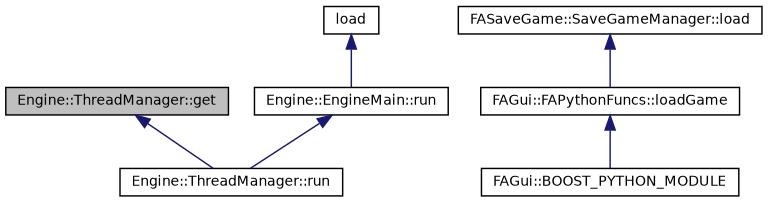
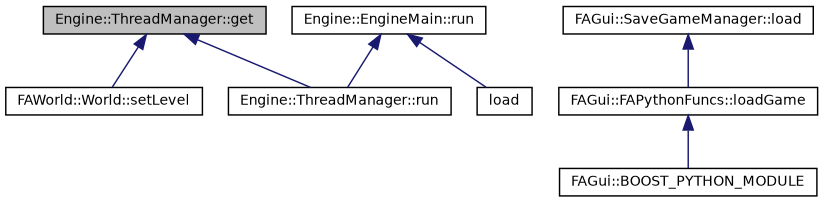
(610, 20) -> (688, 20)
(351, 68) -> (453, 65)
none -> (104, 101)
